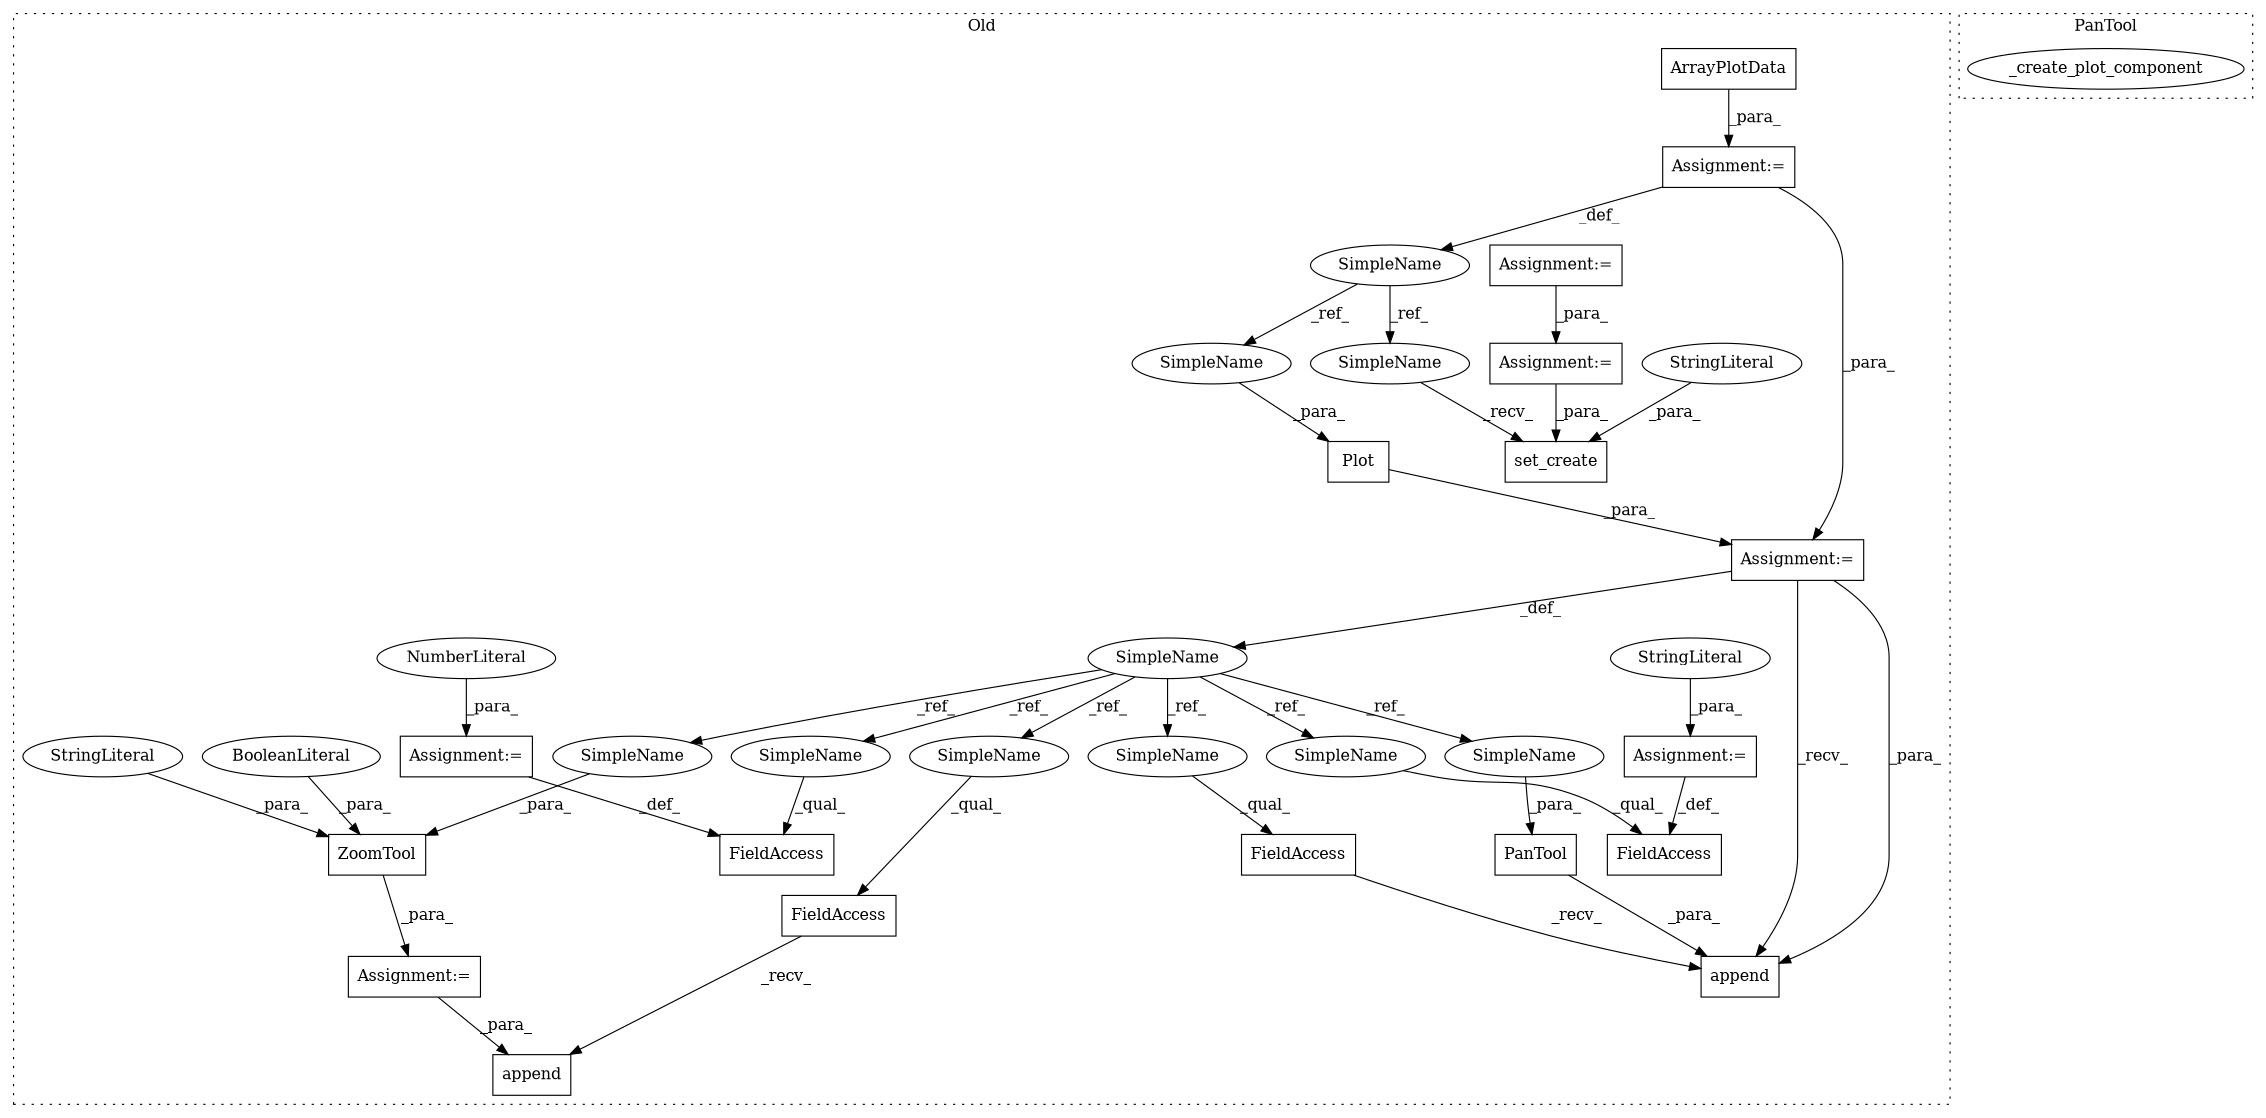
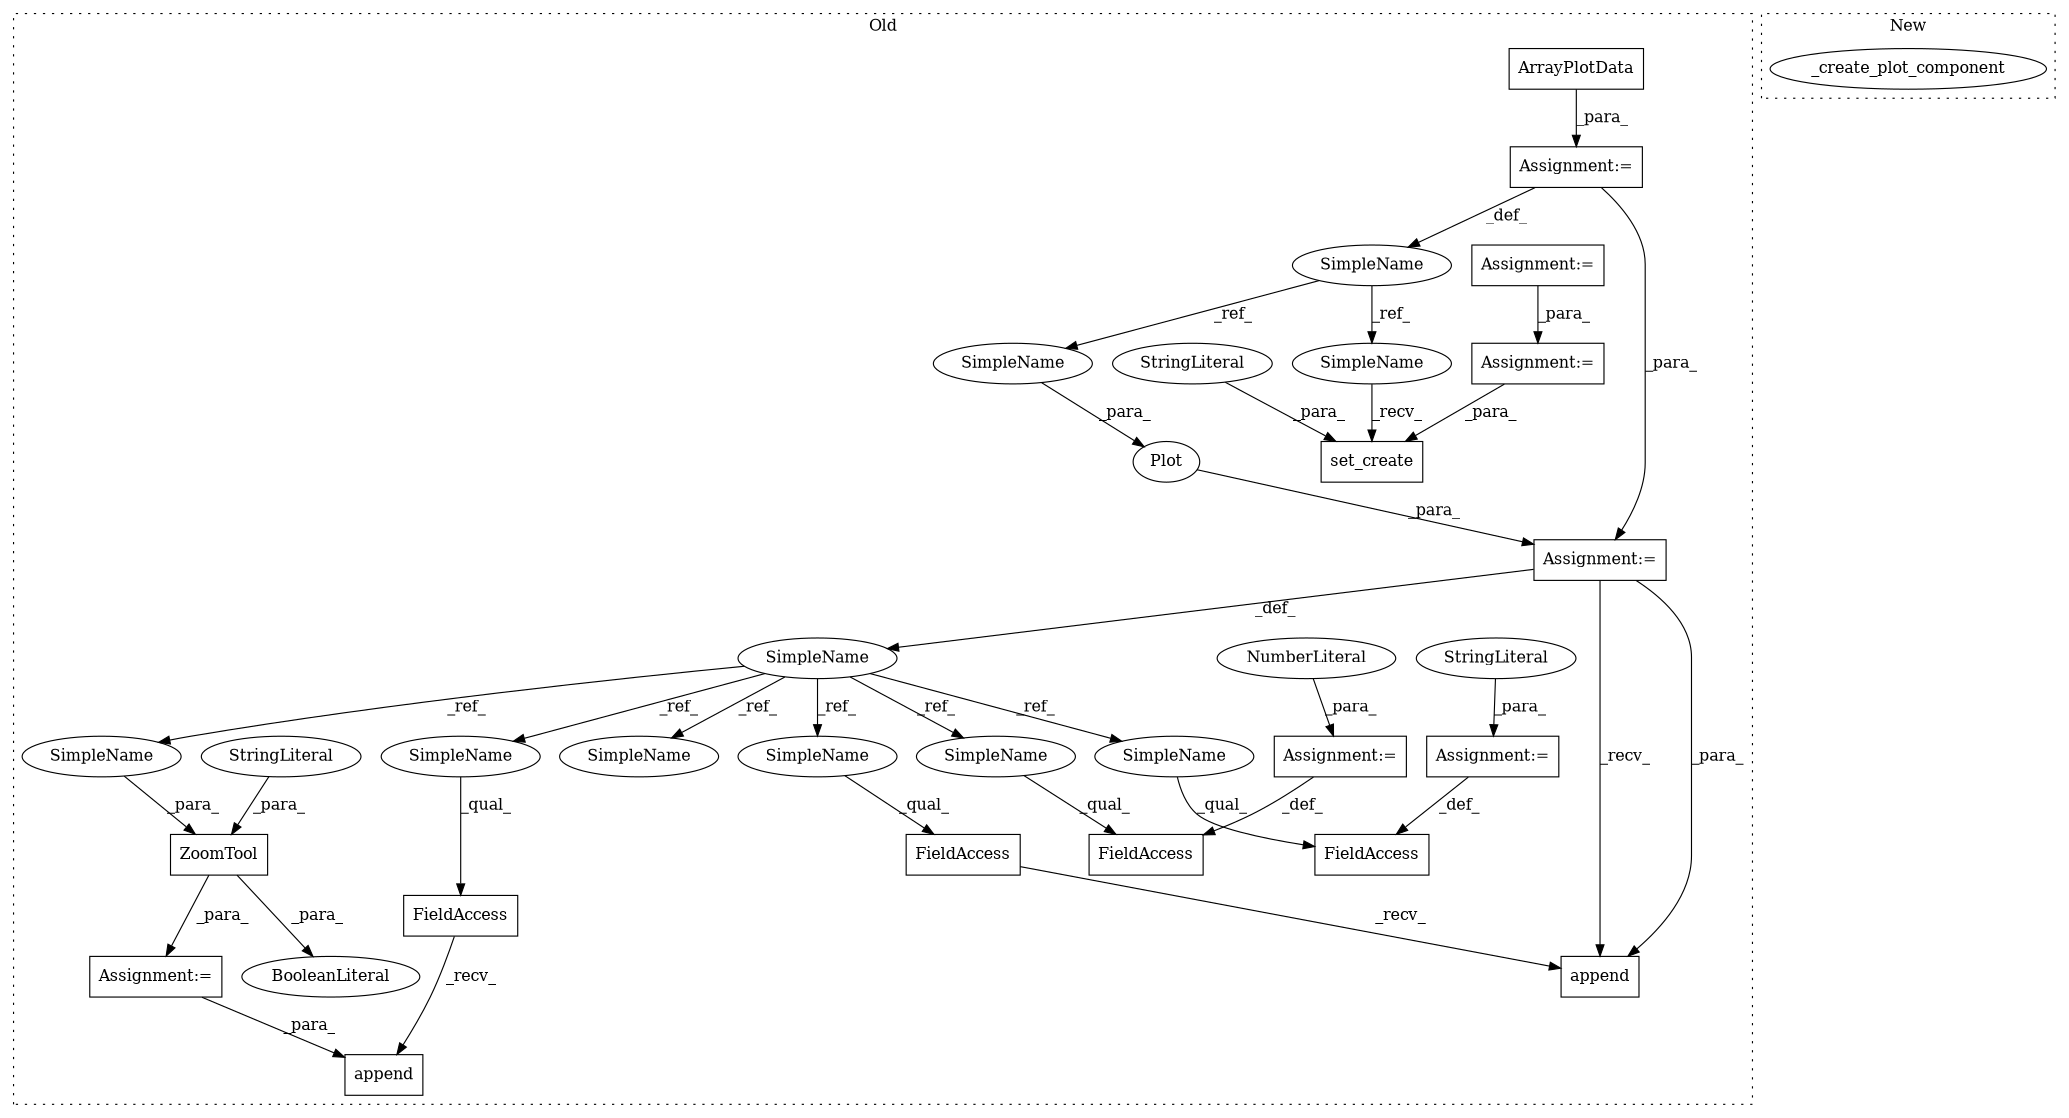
(2106, 27) -> (1908, 27)
(1358, 462) -> (1166, 462)
(330, 801) -> (271, 912)
(1536, 855) -> none
